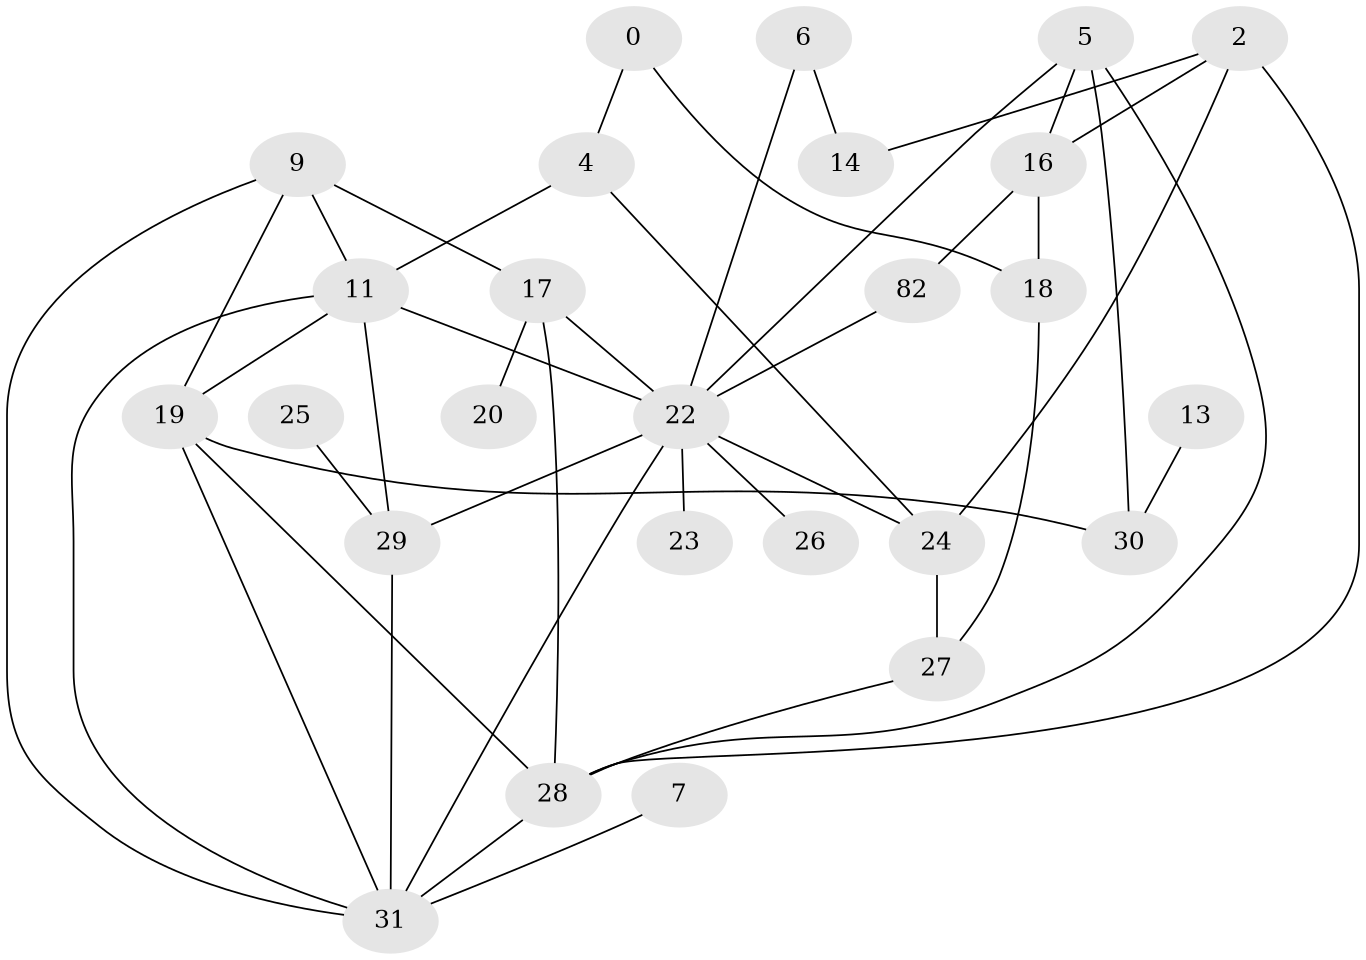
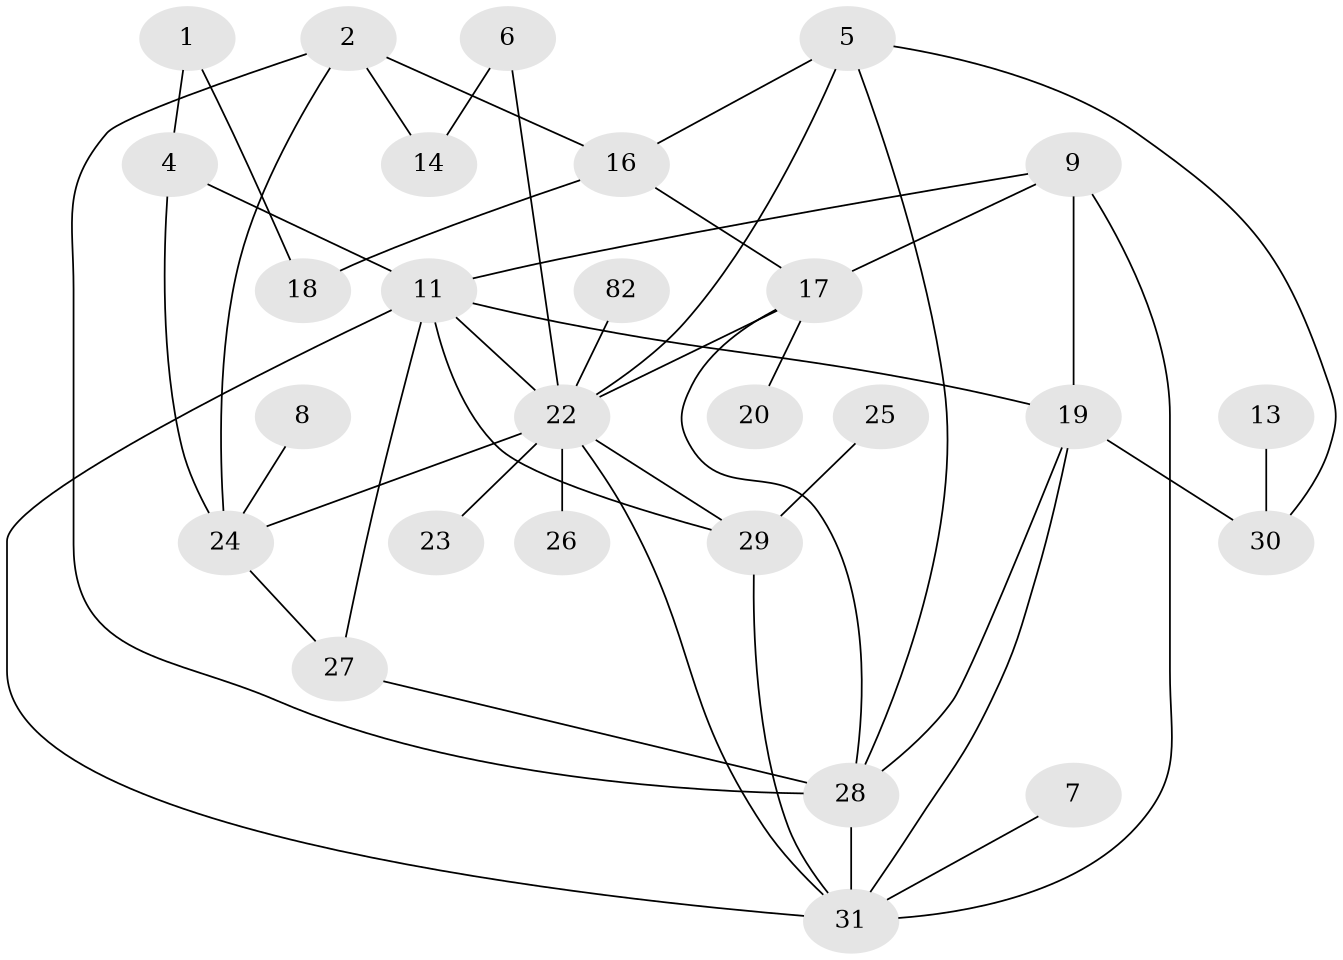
(634, 39) -> (187, 39)
(976, 227) -> (706, 220)
none -> (303, 417)
(1023, 488) -> (383, 471)
